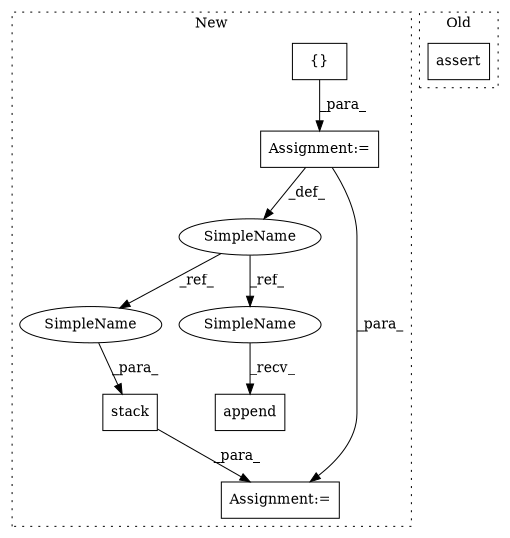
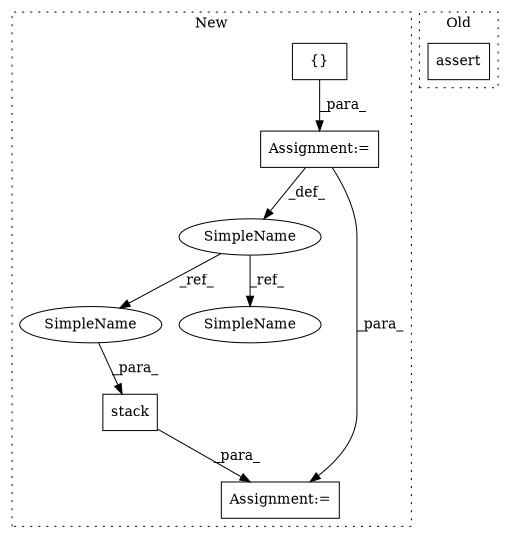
(250, 412) -> none
